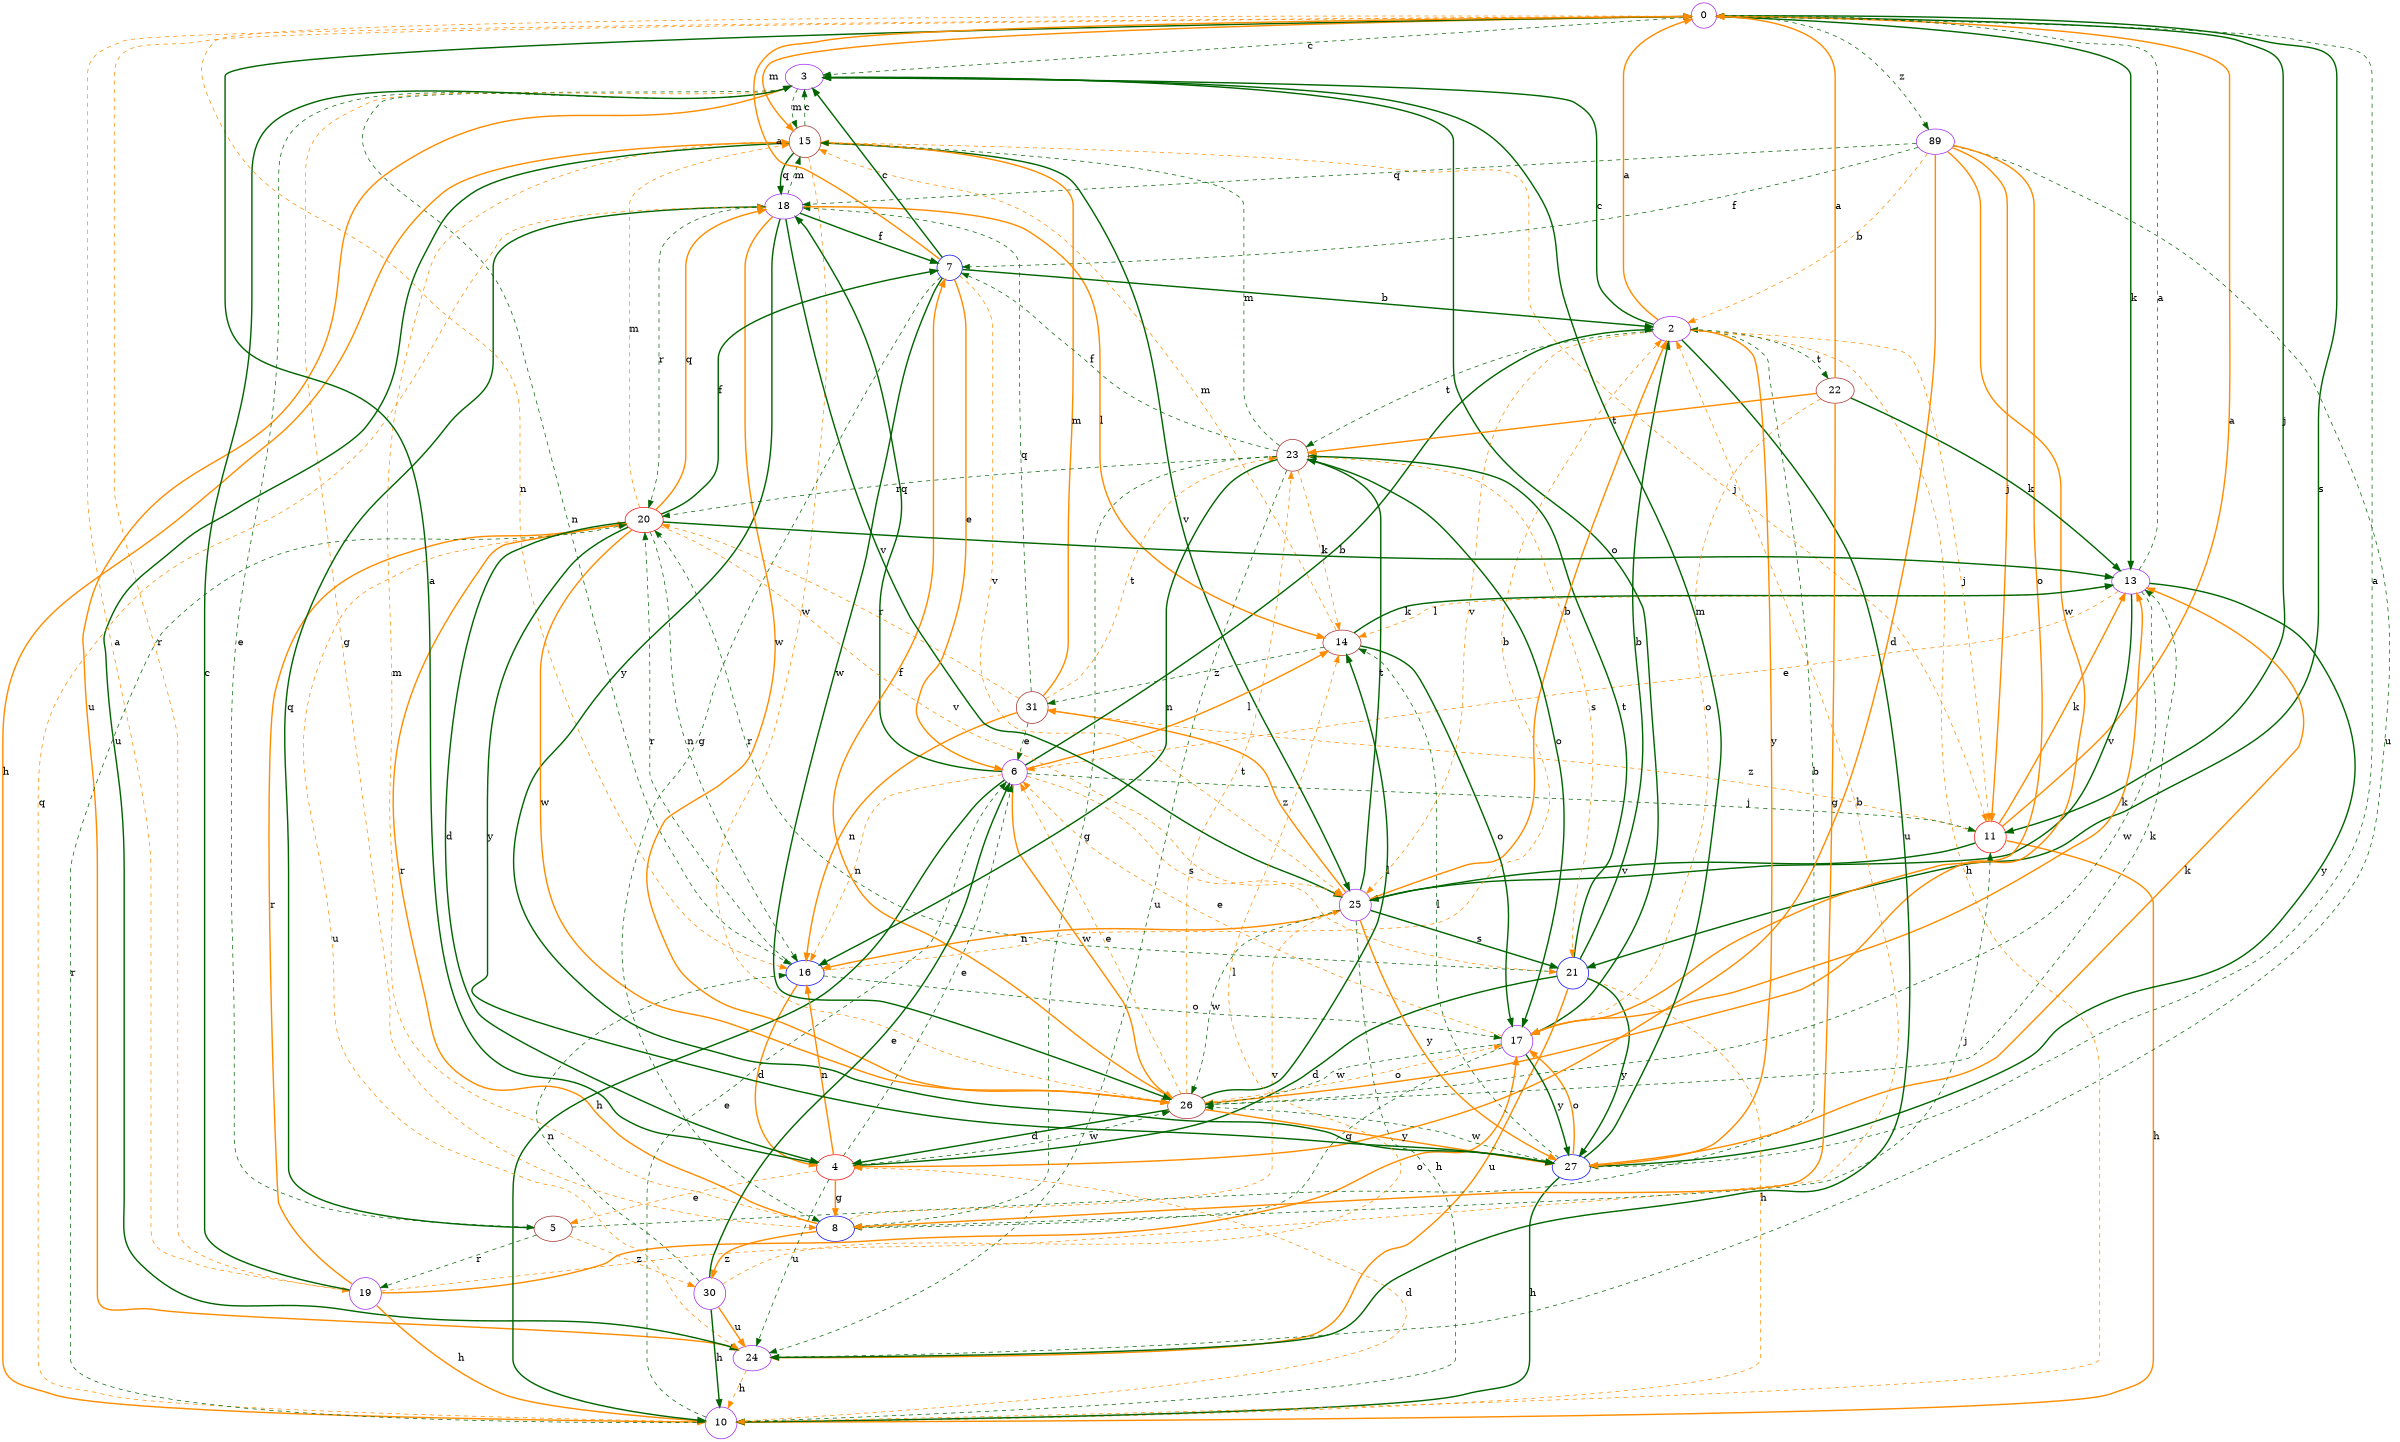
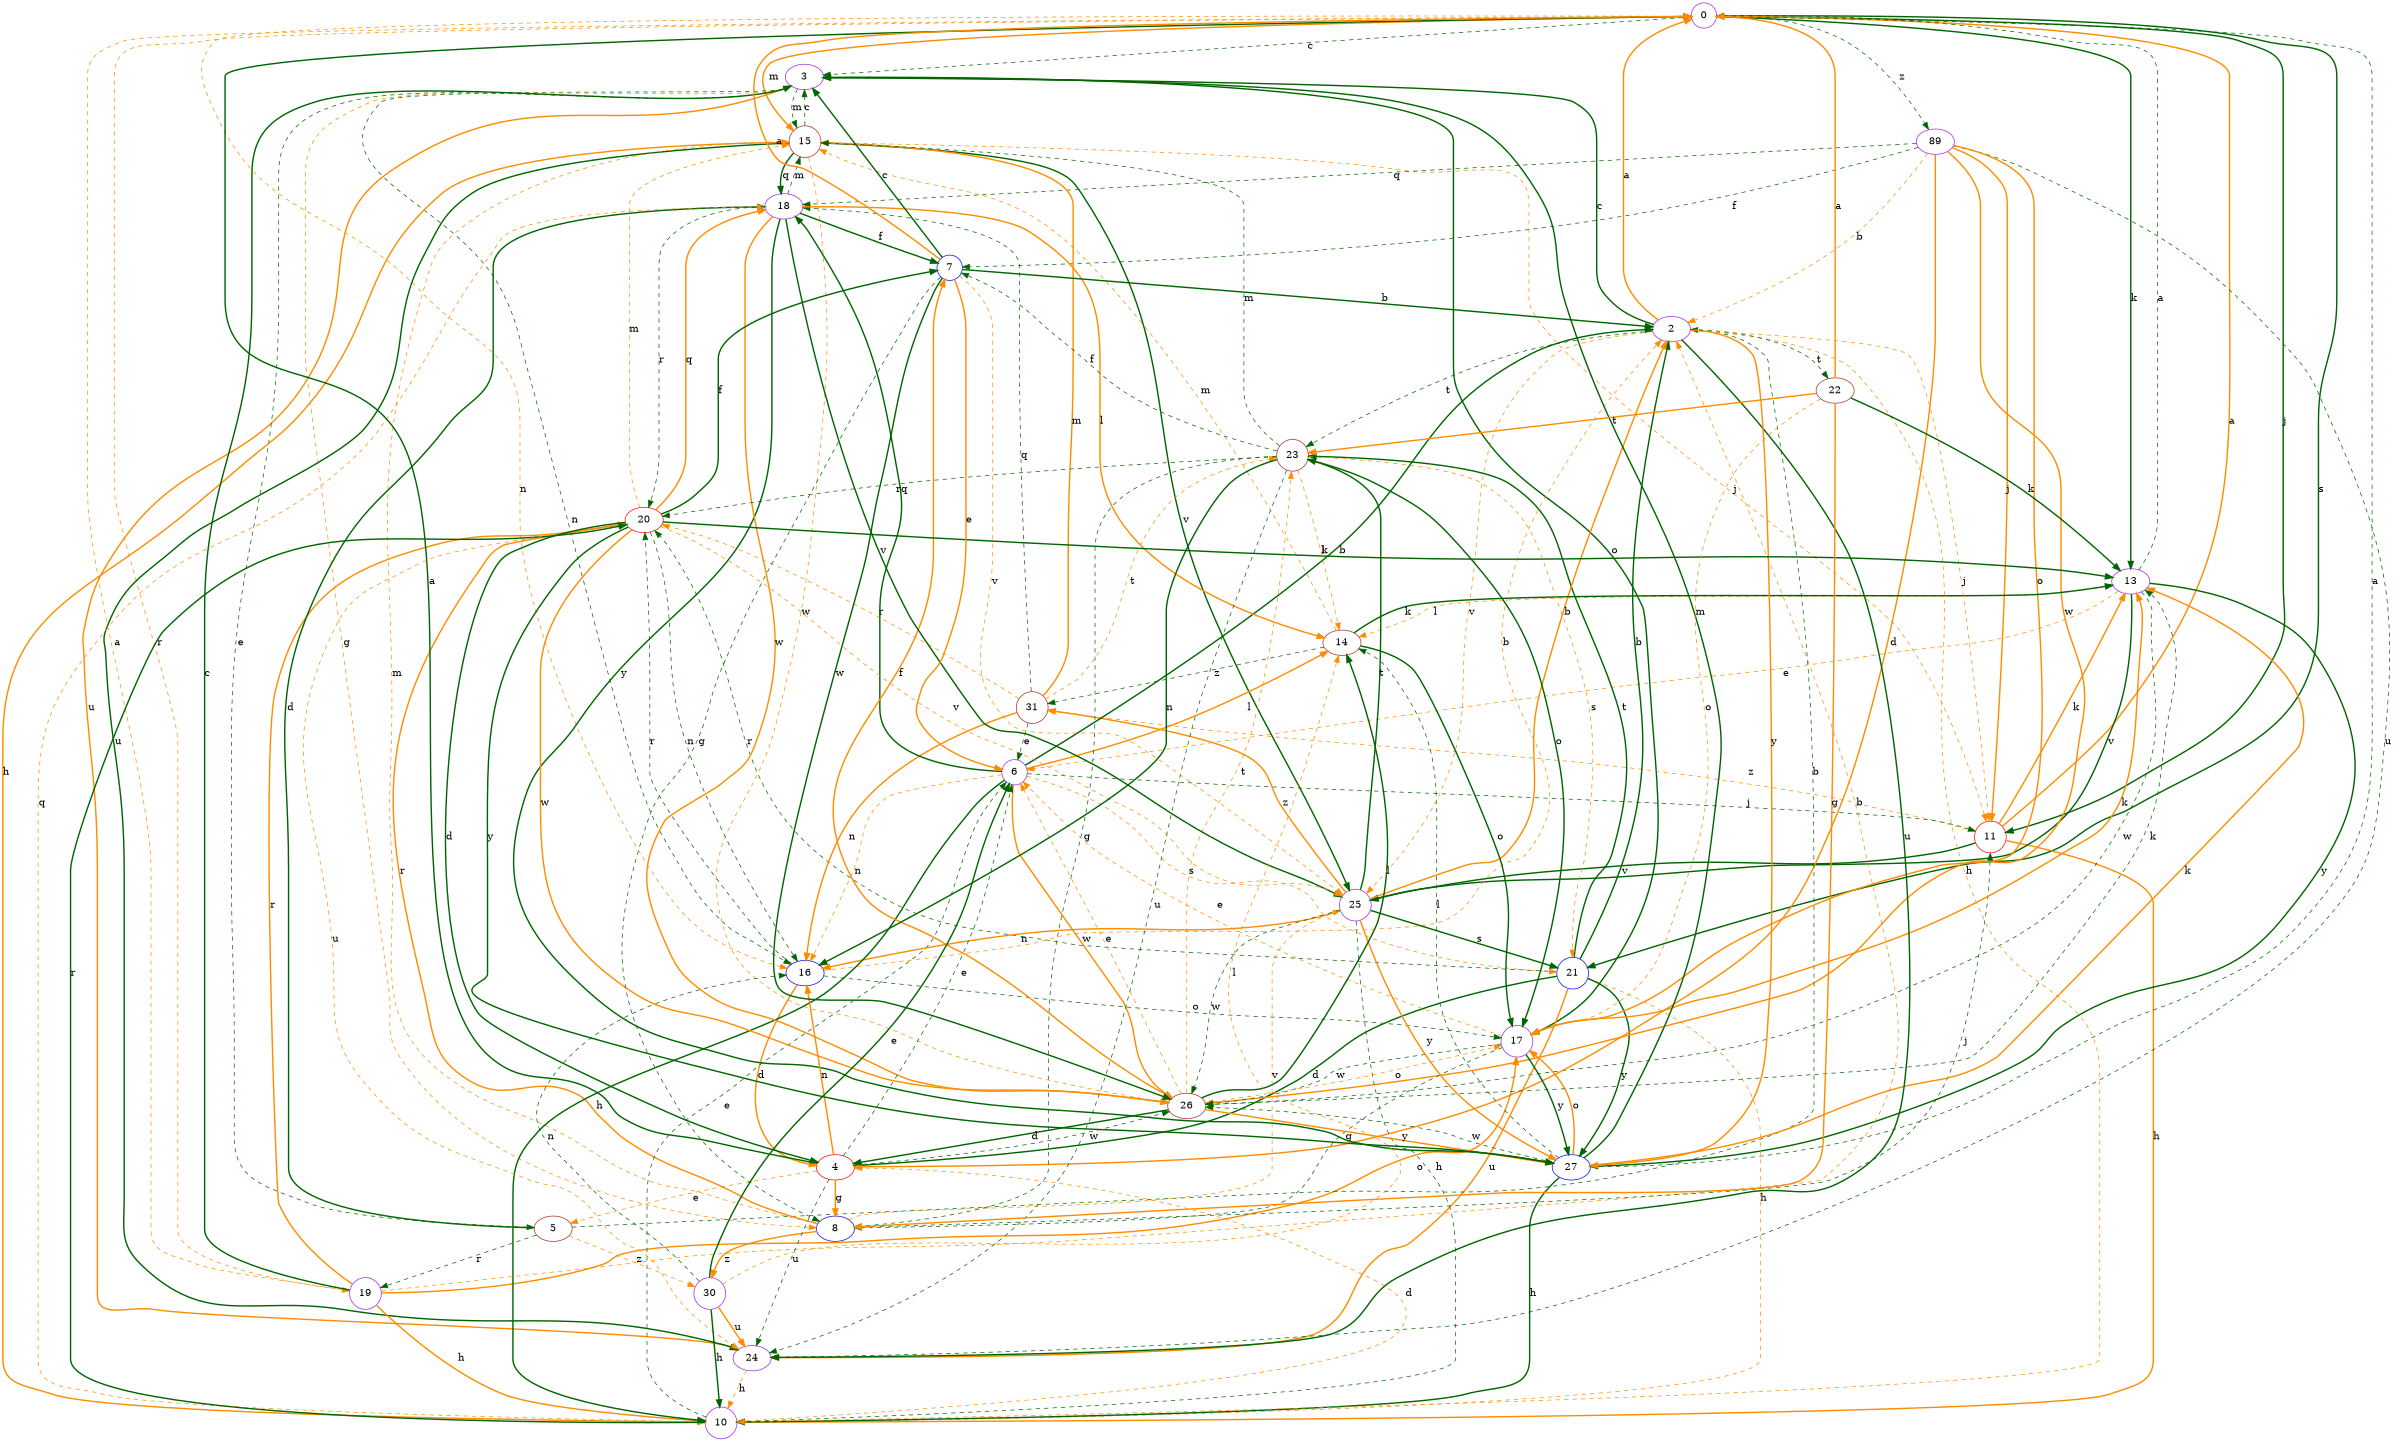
(291, 708) -> (291, 708)
(71, 1068) -> (71, 1068)
